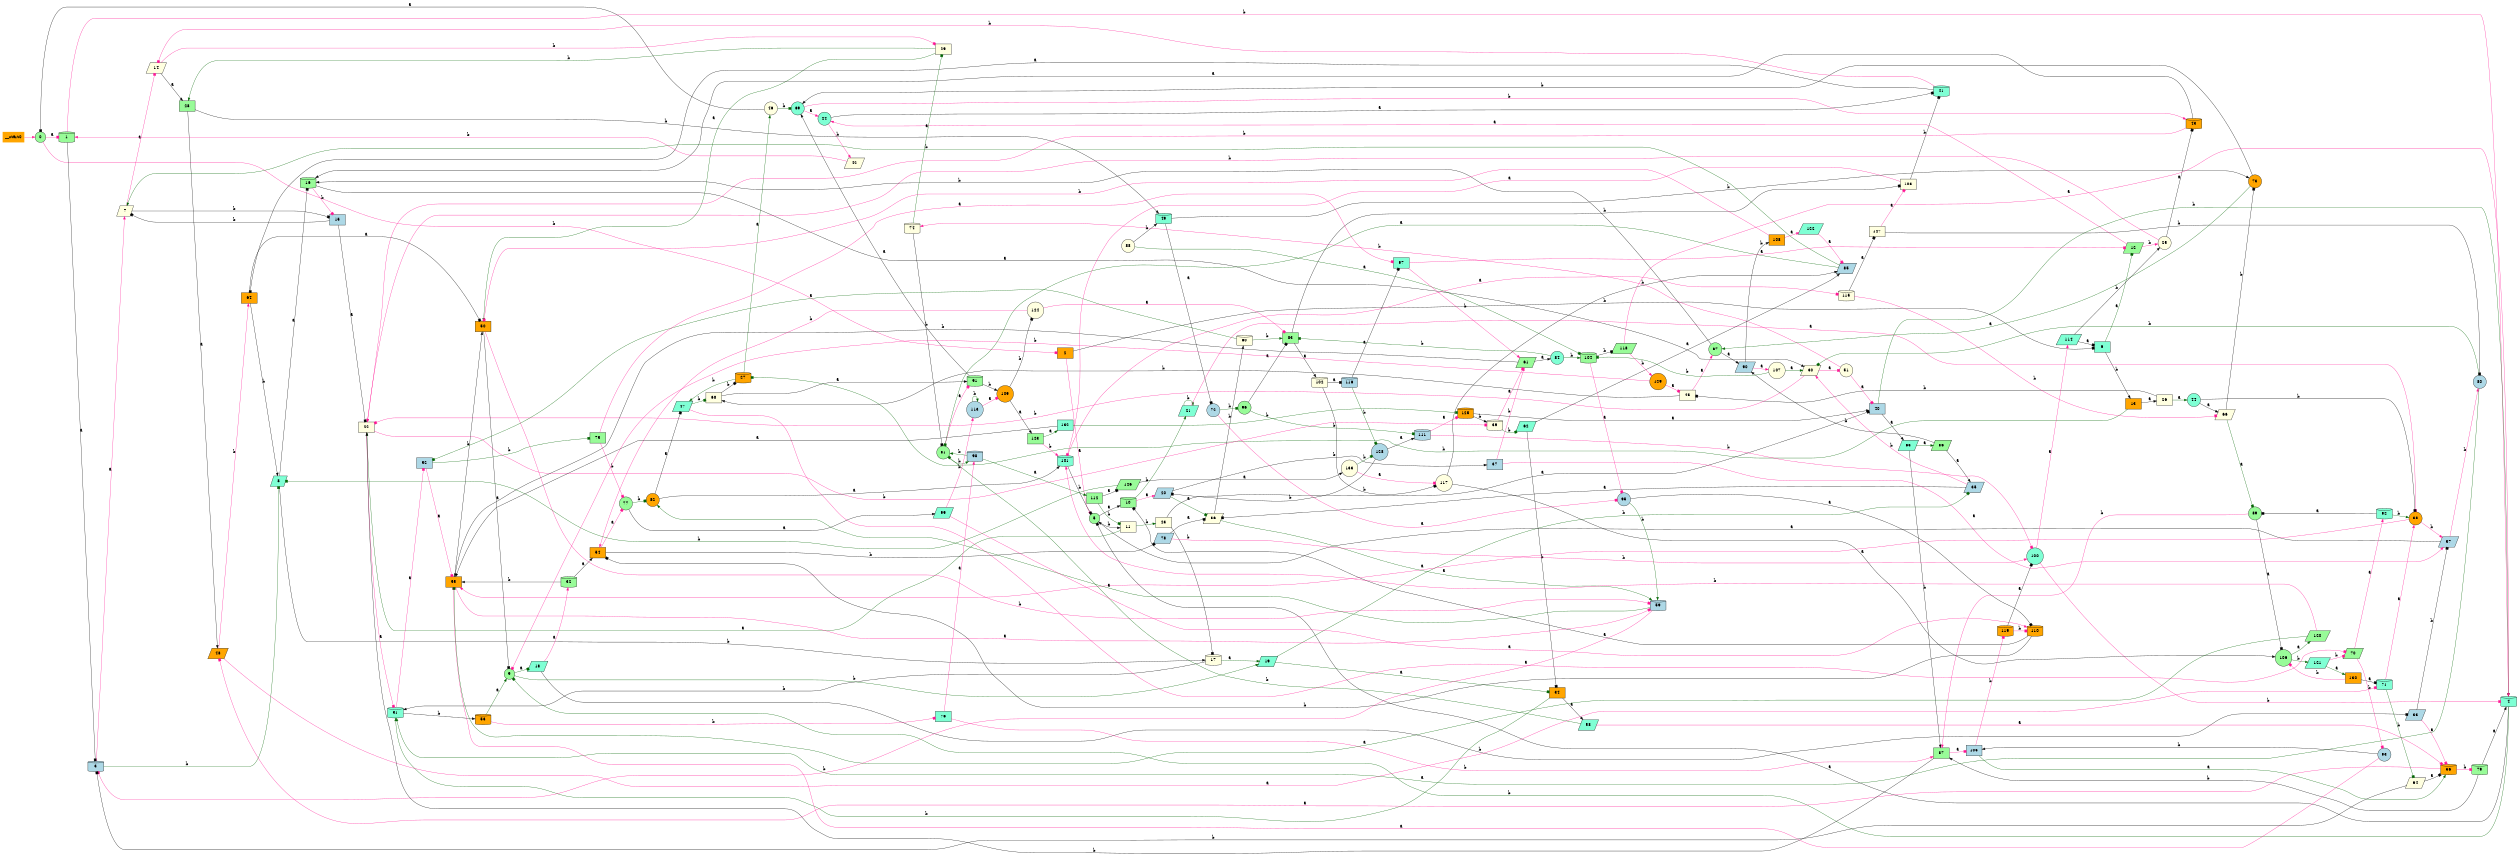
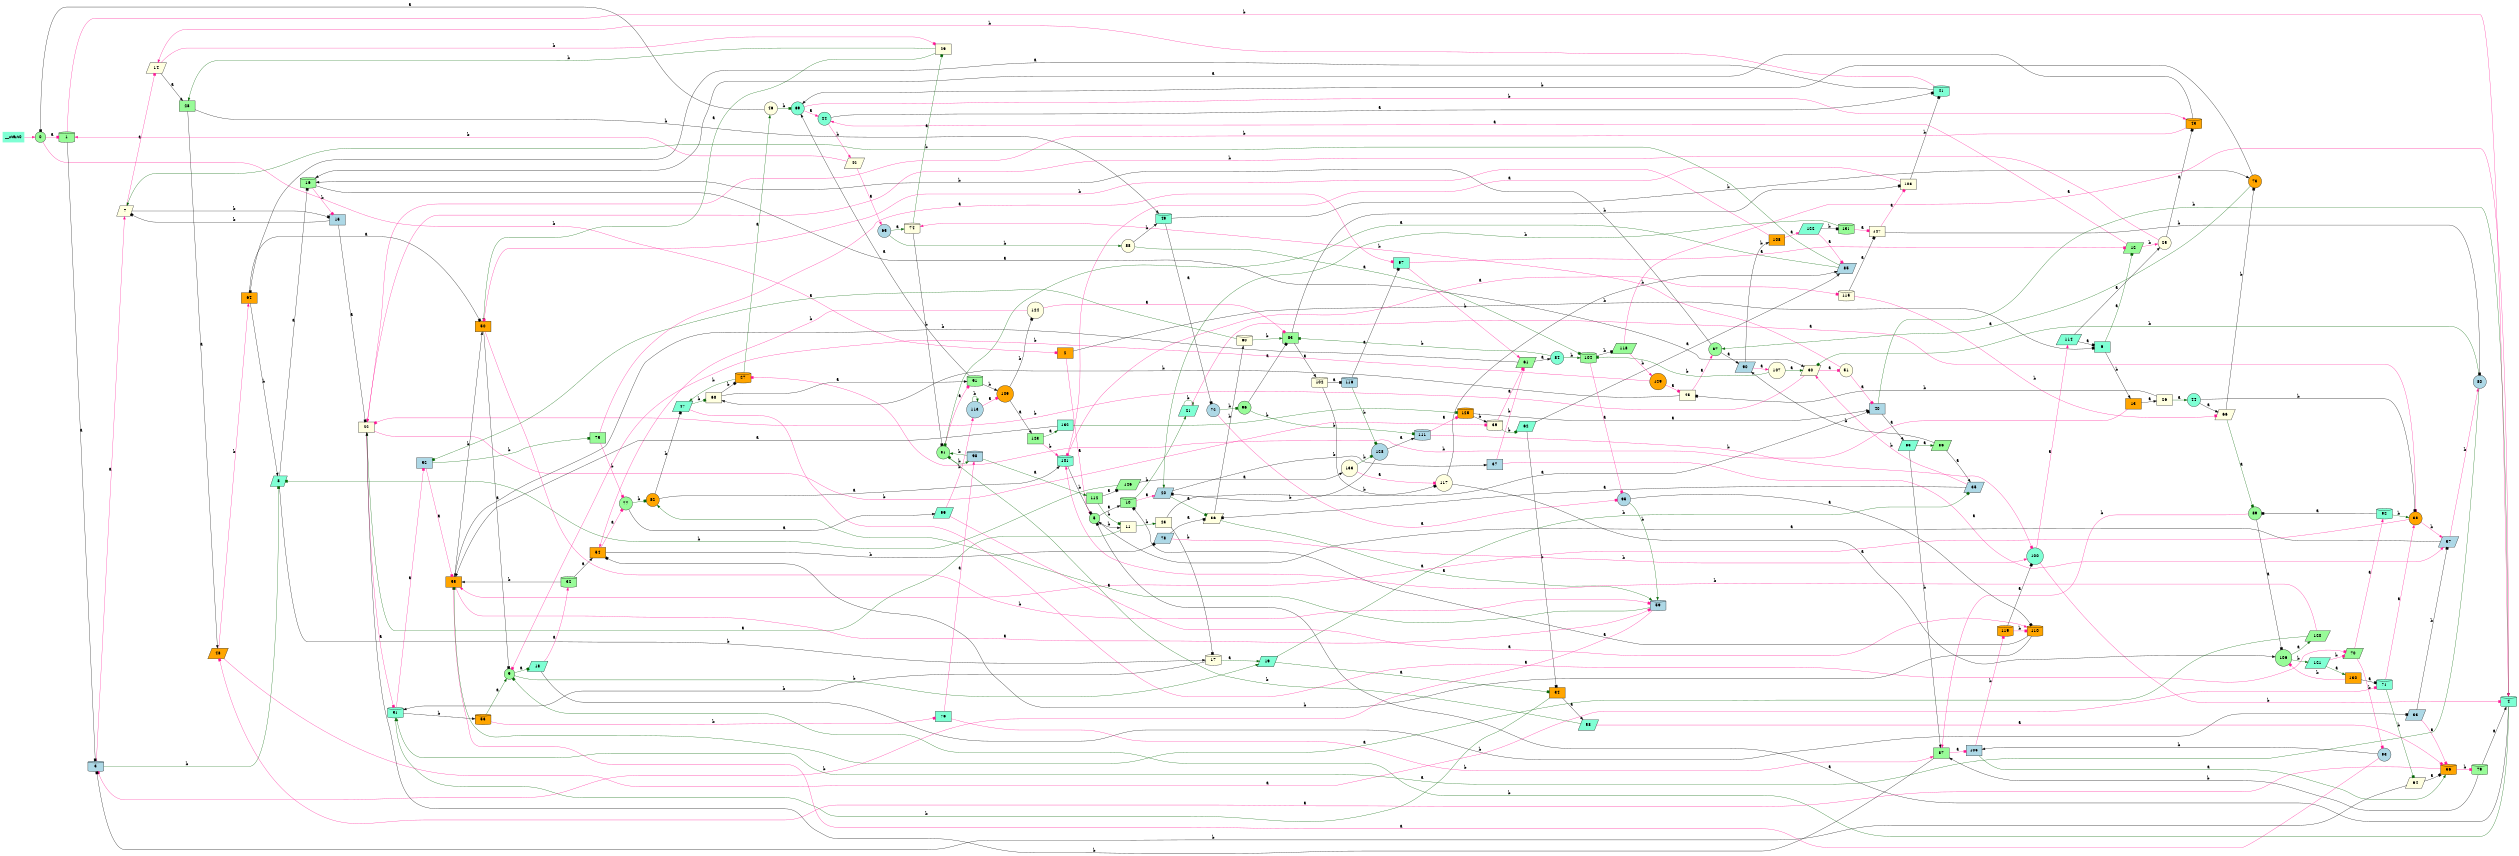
(1041, 26) -> (1041, 26)
(13, 137) -> (13, 137)
none -> (1846, 229)
none -> (884, 231)
(2117, 288) -> (2117, 288)
(1429, 452) -> (1429, 452)
(666, 454) -> (666, 454)
